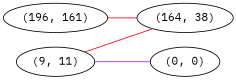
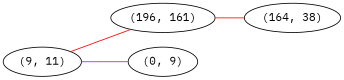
(119, 40) -> (101, 41)
(185, 62) -> (163, 62)
